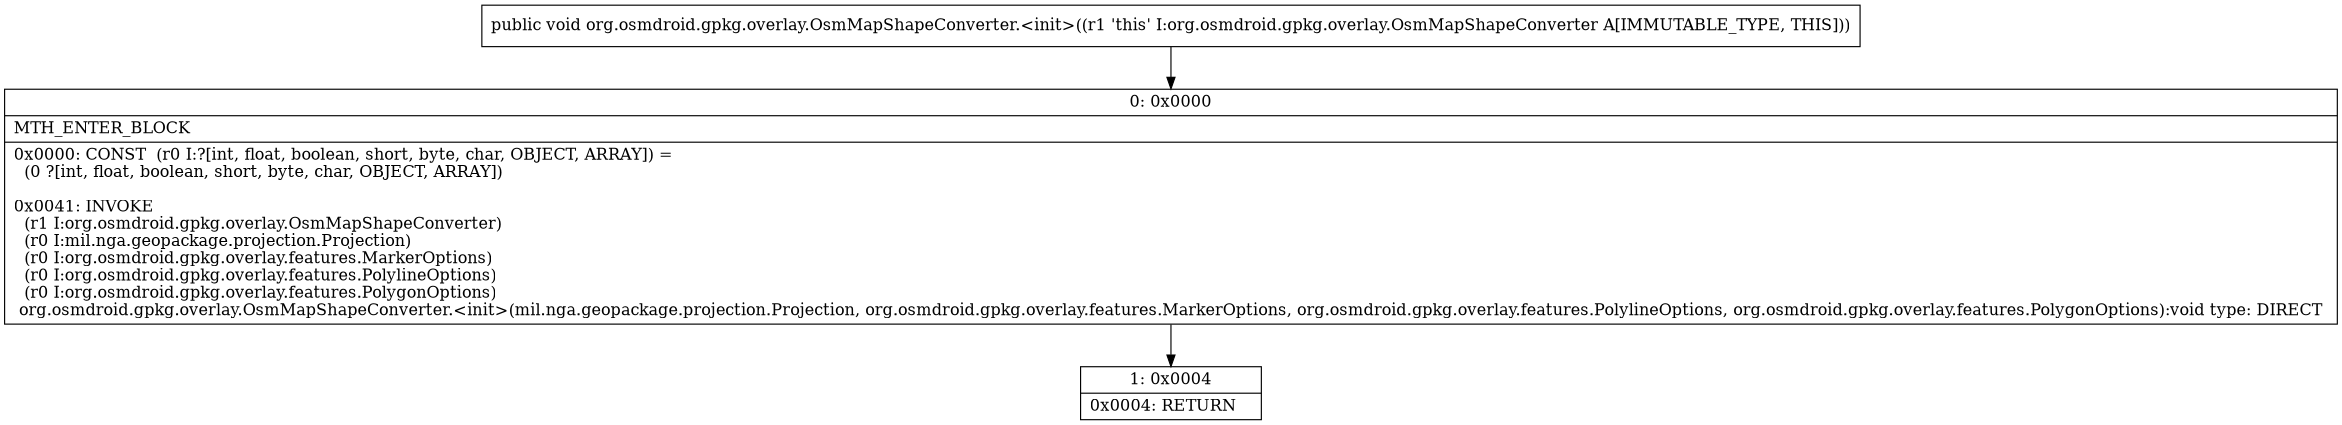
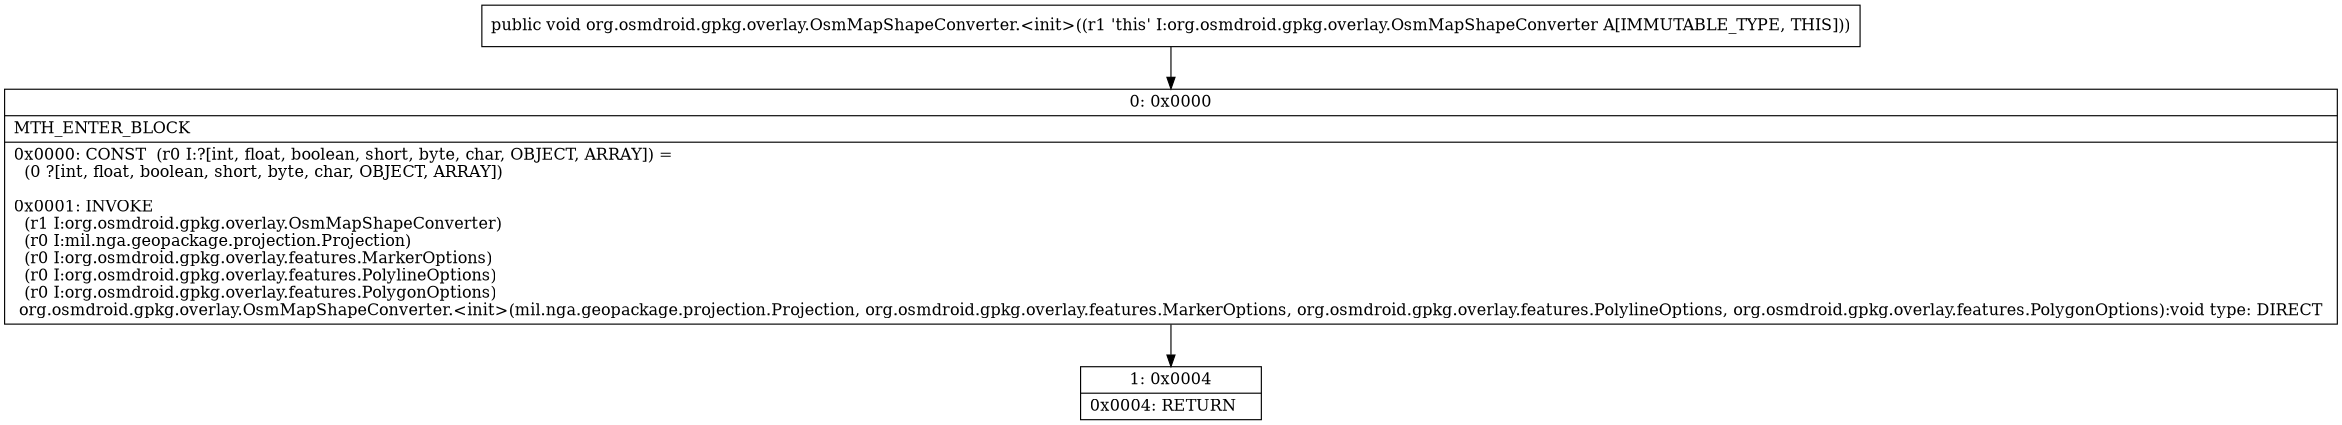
(89, 207) -> (89, 207)
